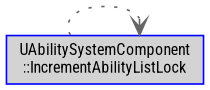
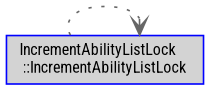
(105, 60) -> (105, 60)
